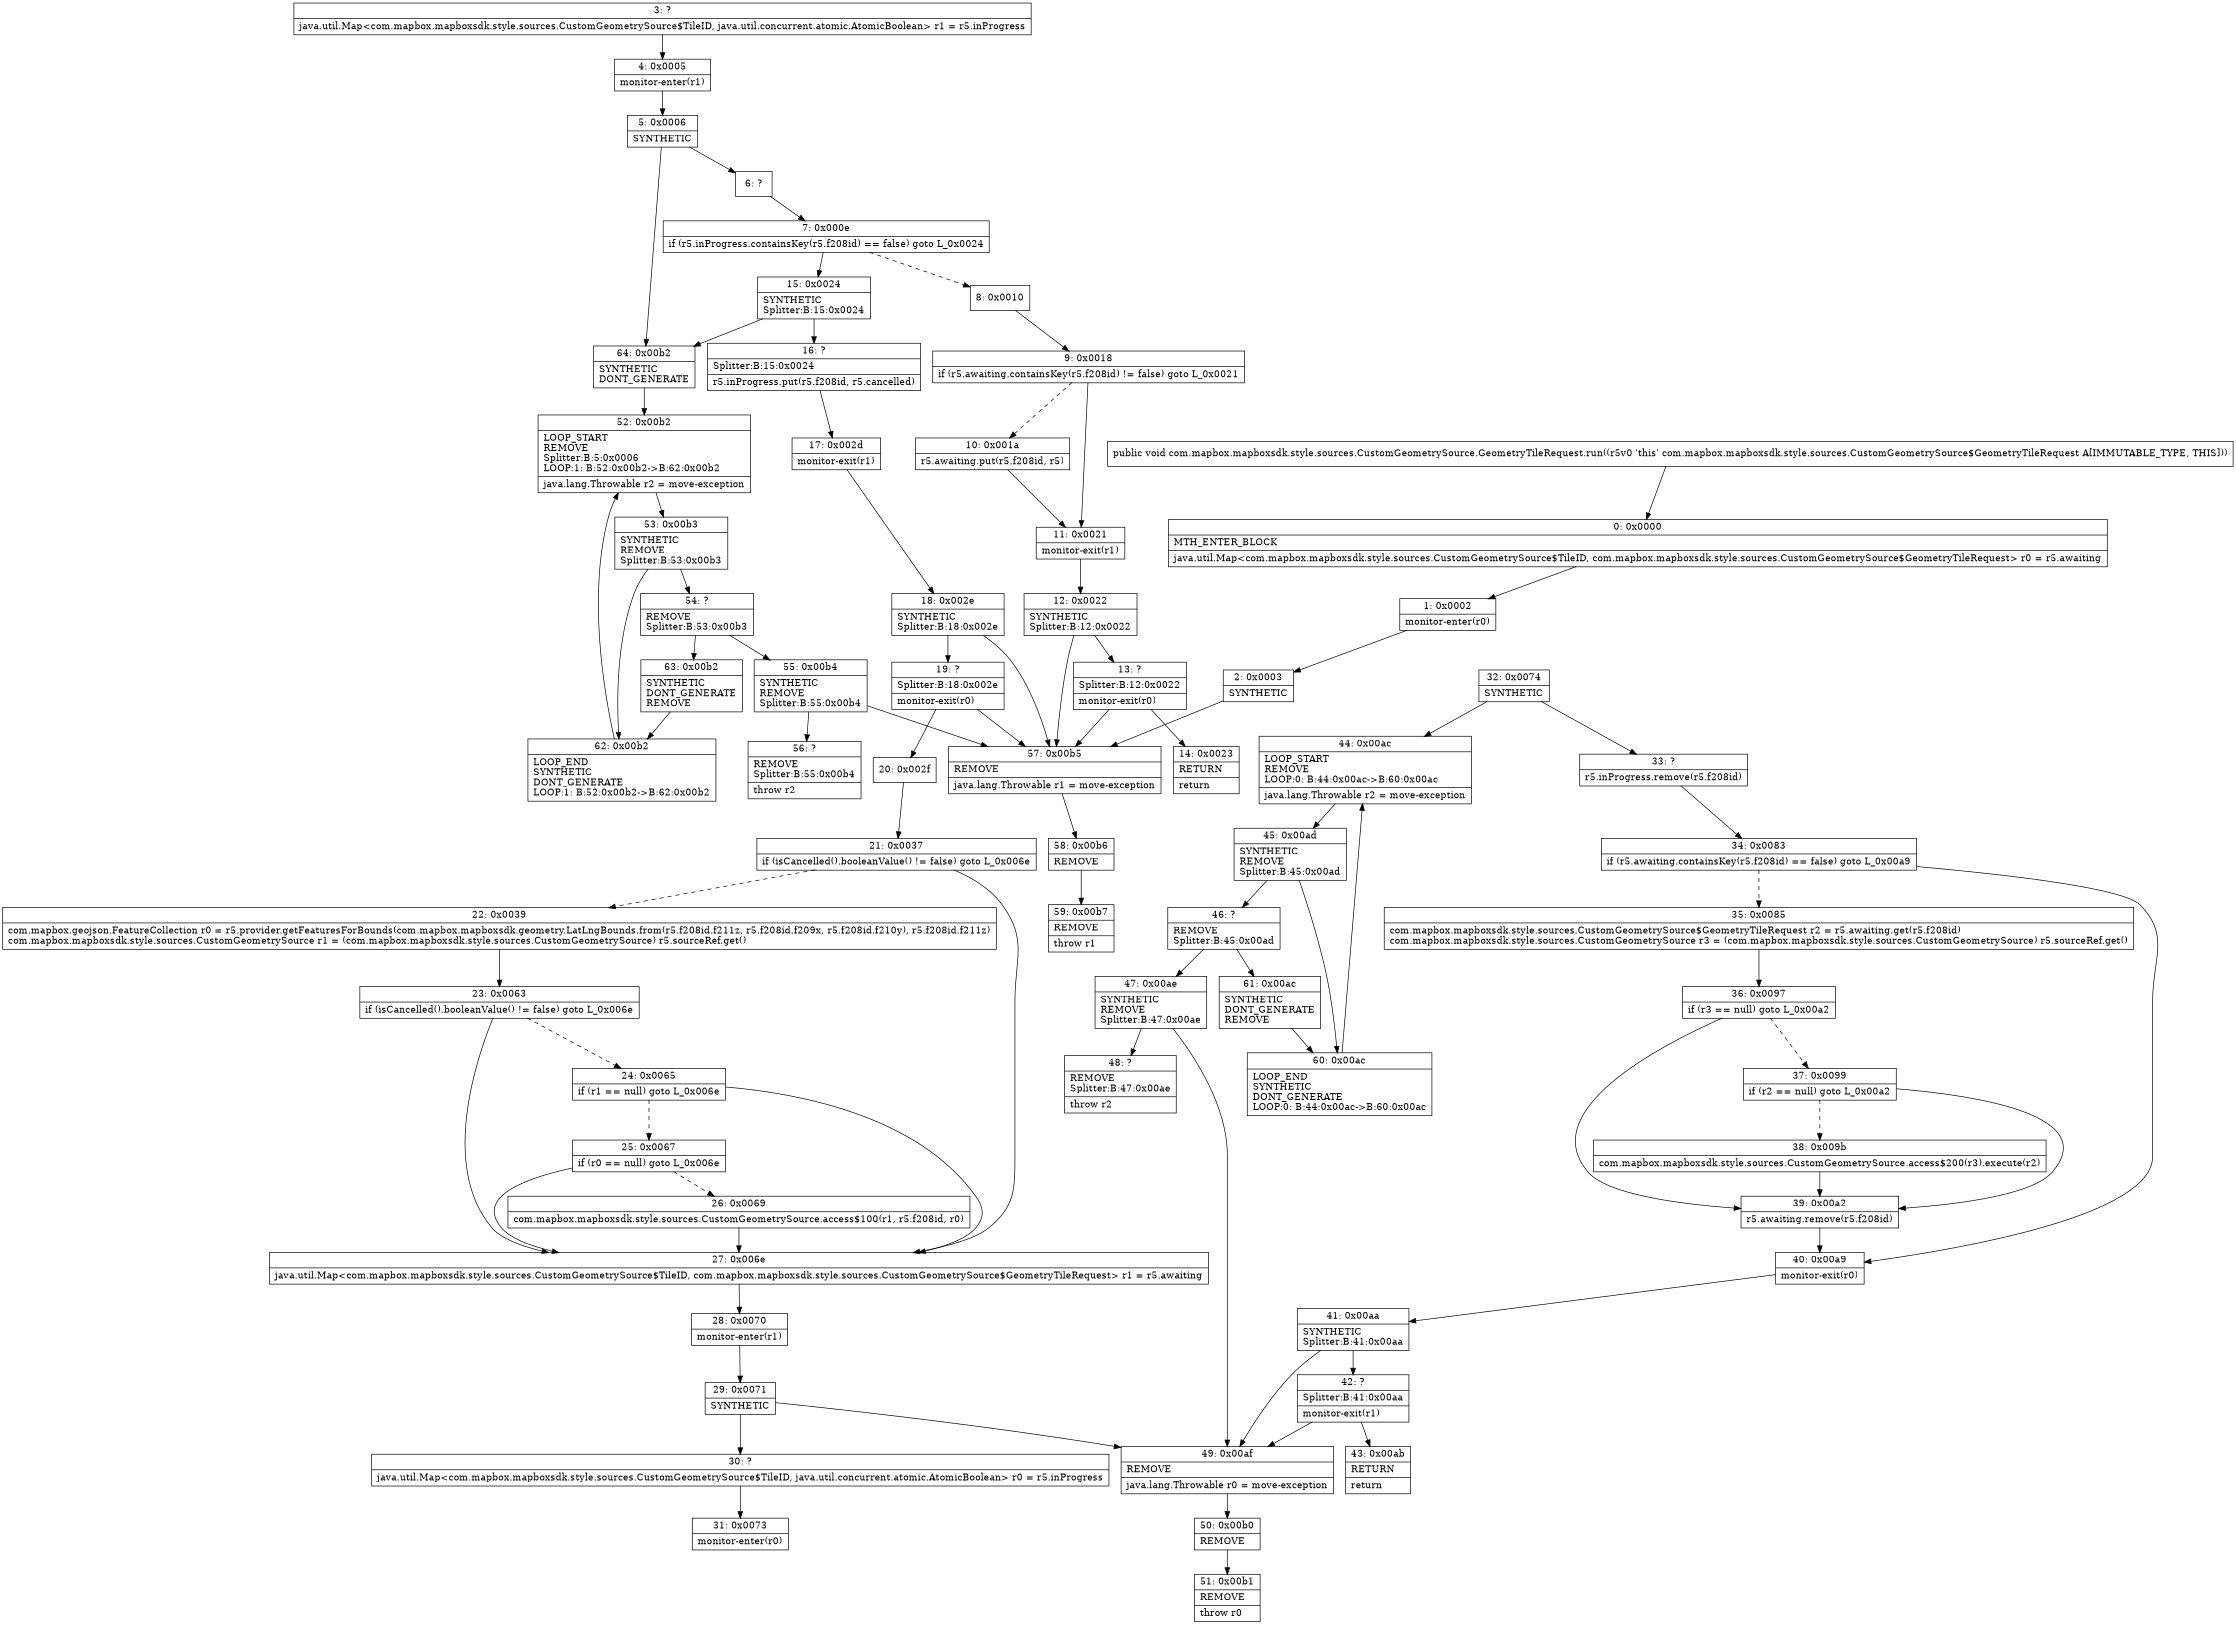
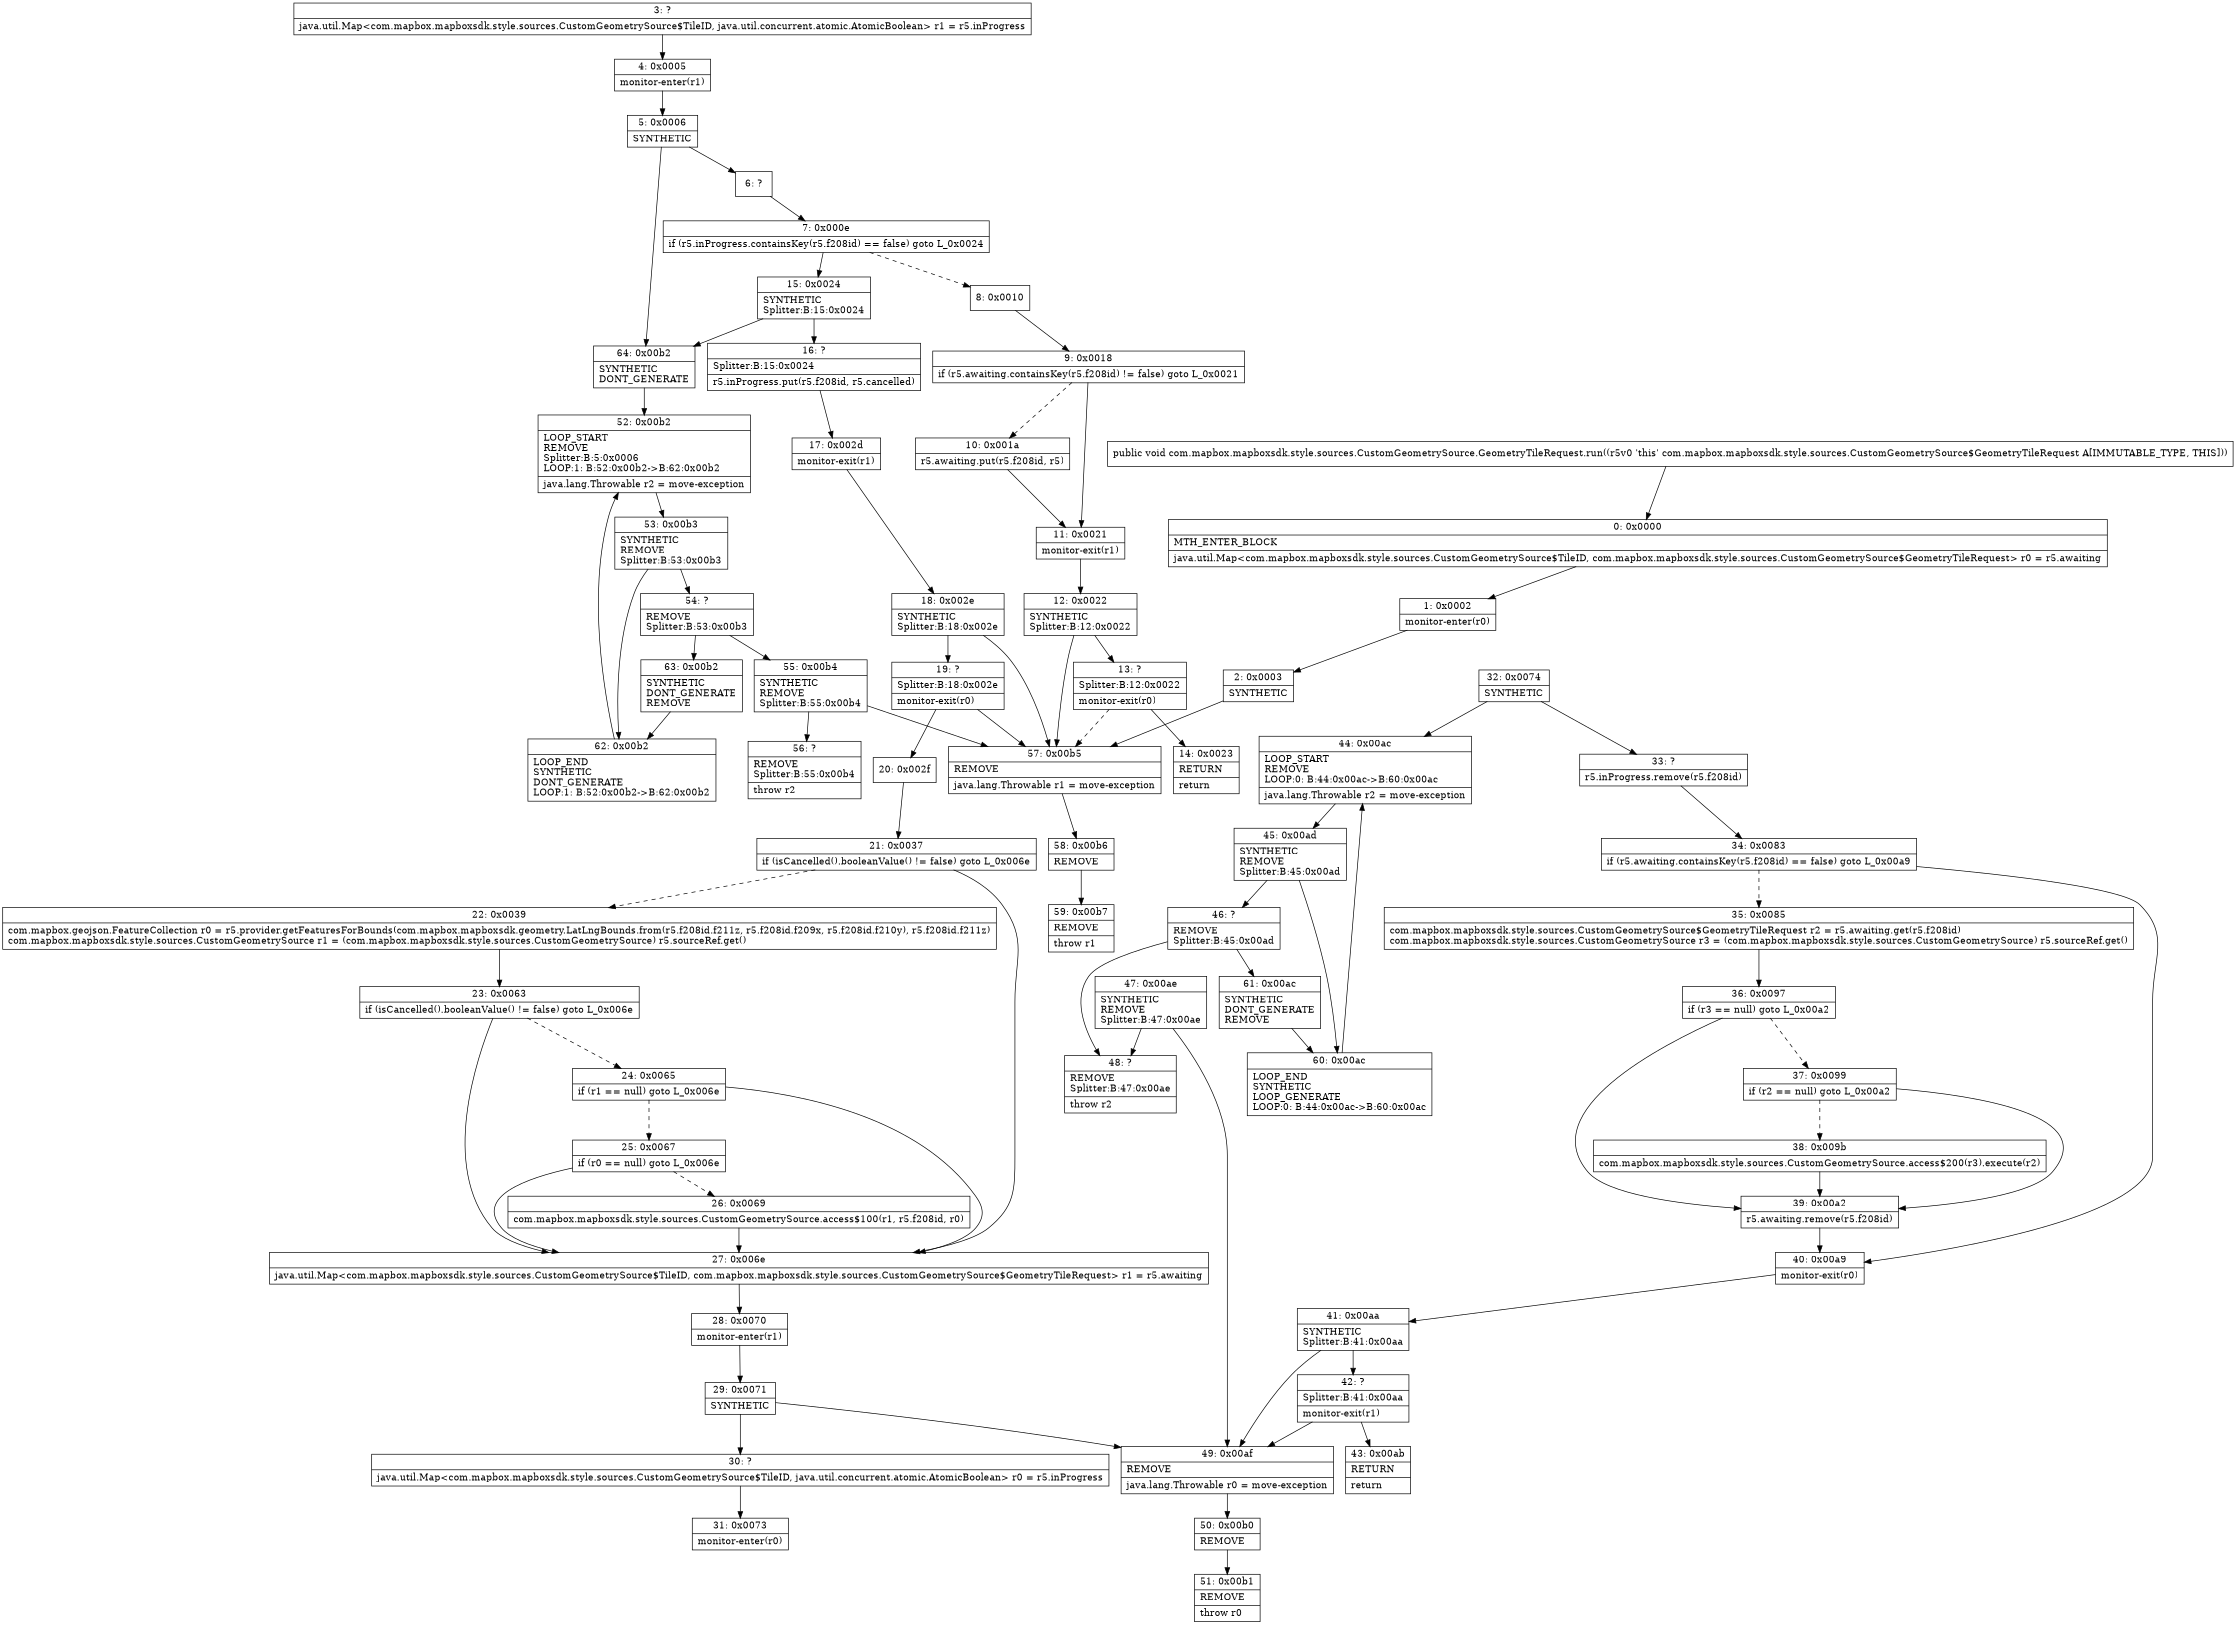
(1095, 725) -> (1095, 725)
(1192, 960) -> (1092, 973)
(1298, 1097) -> (1297, 1097)
